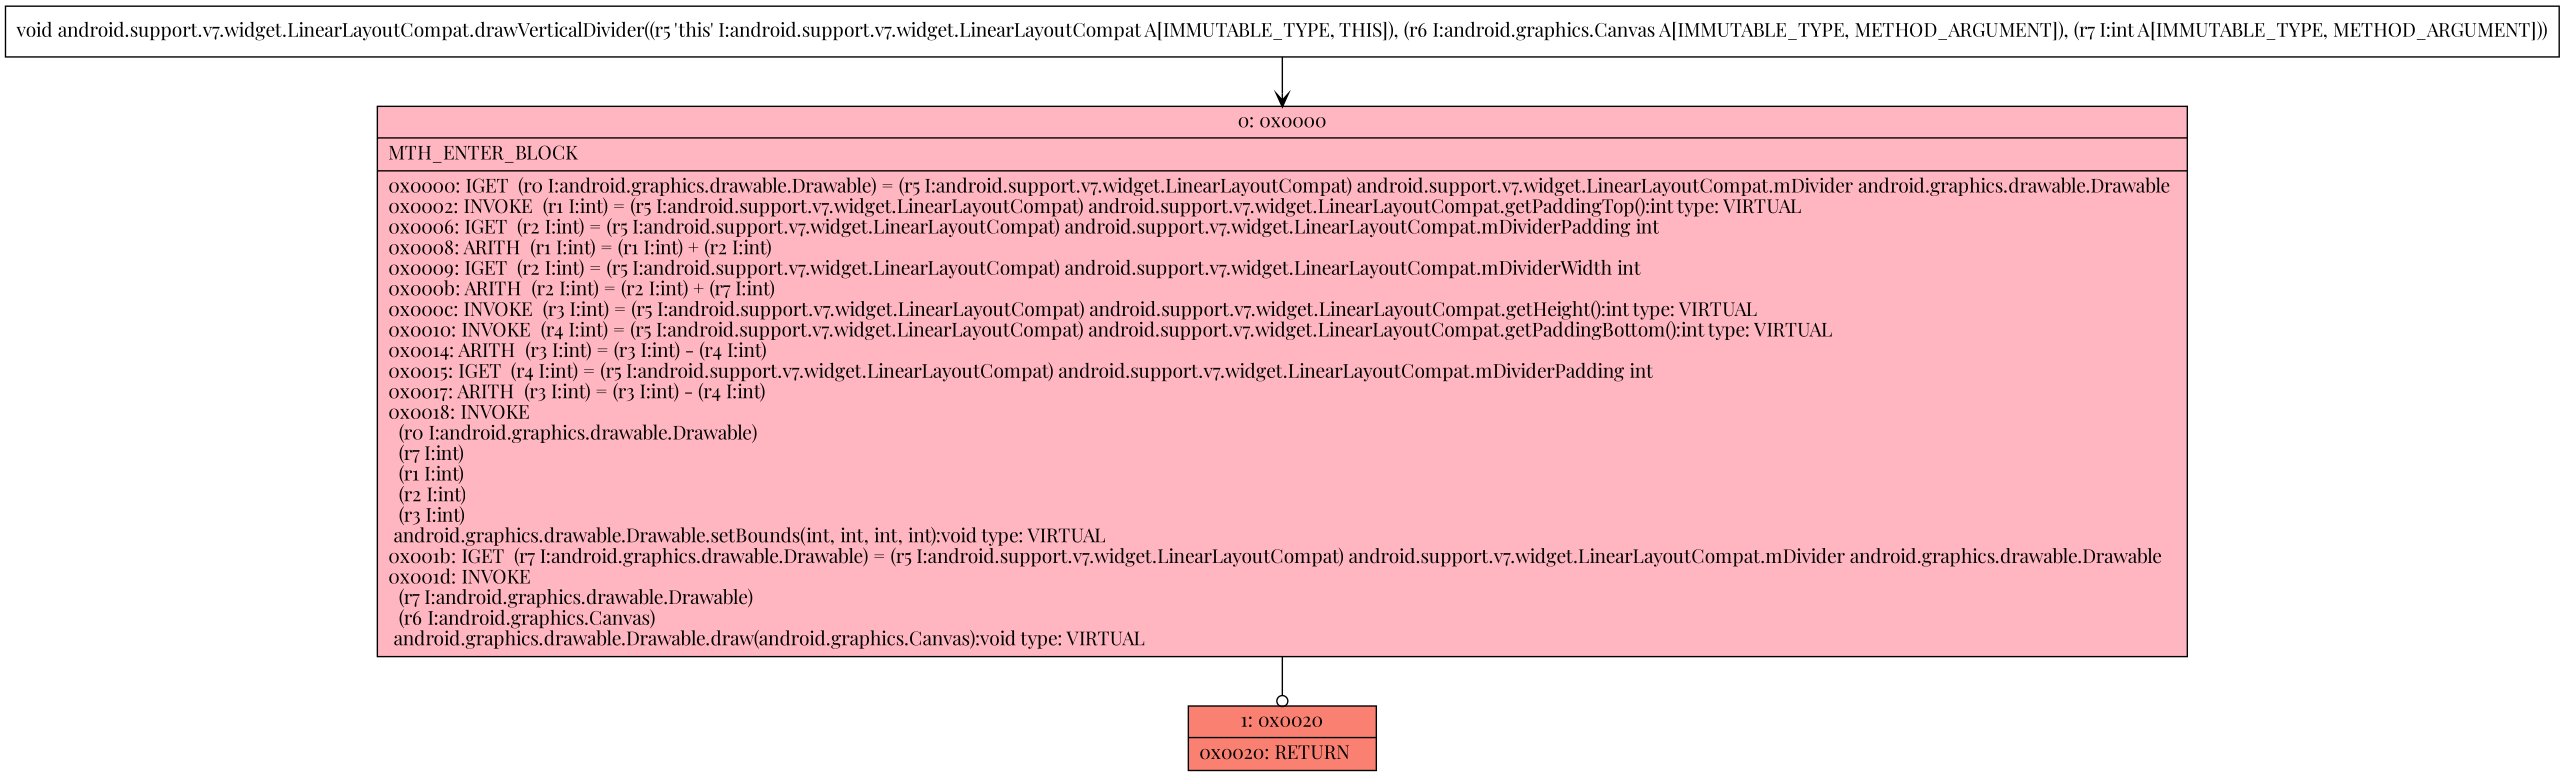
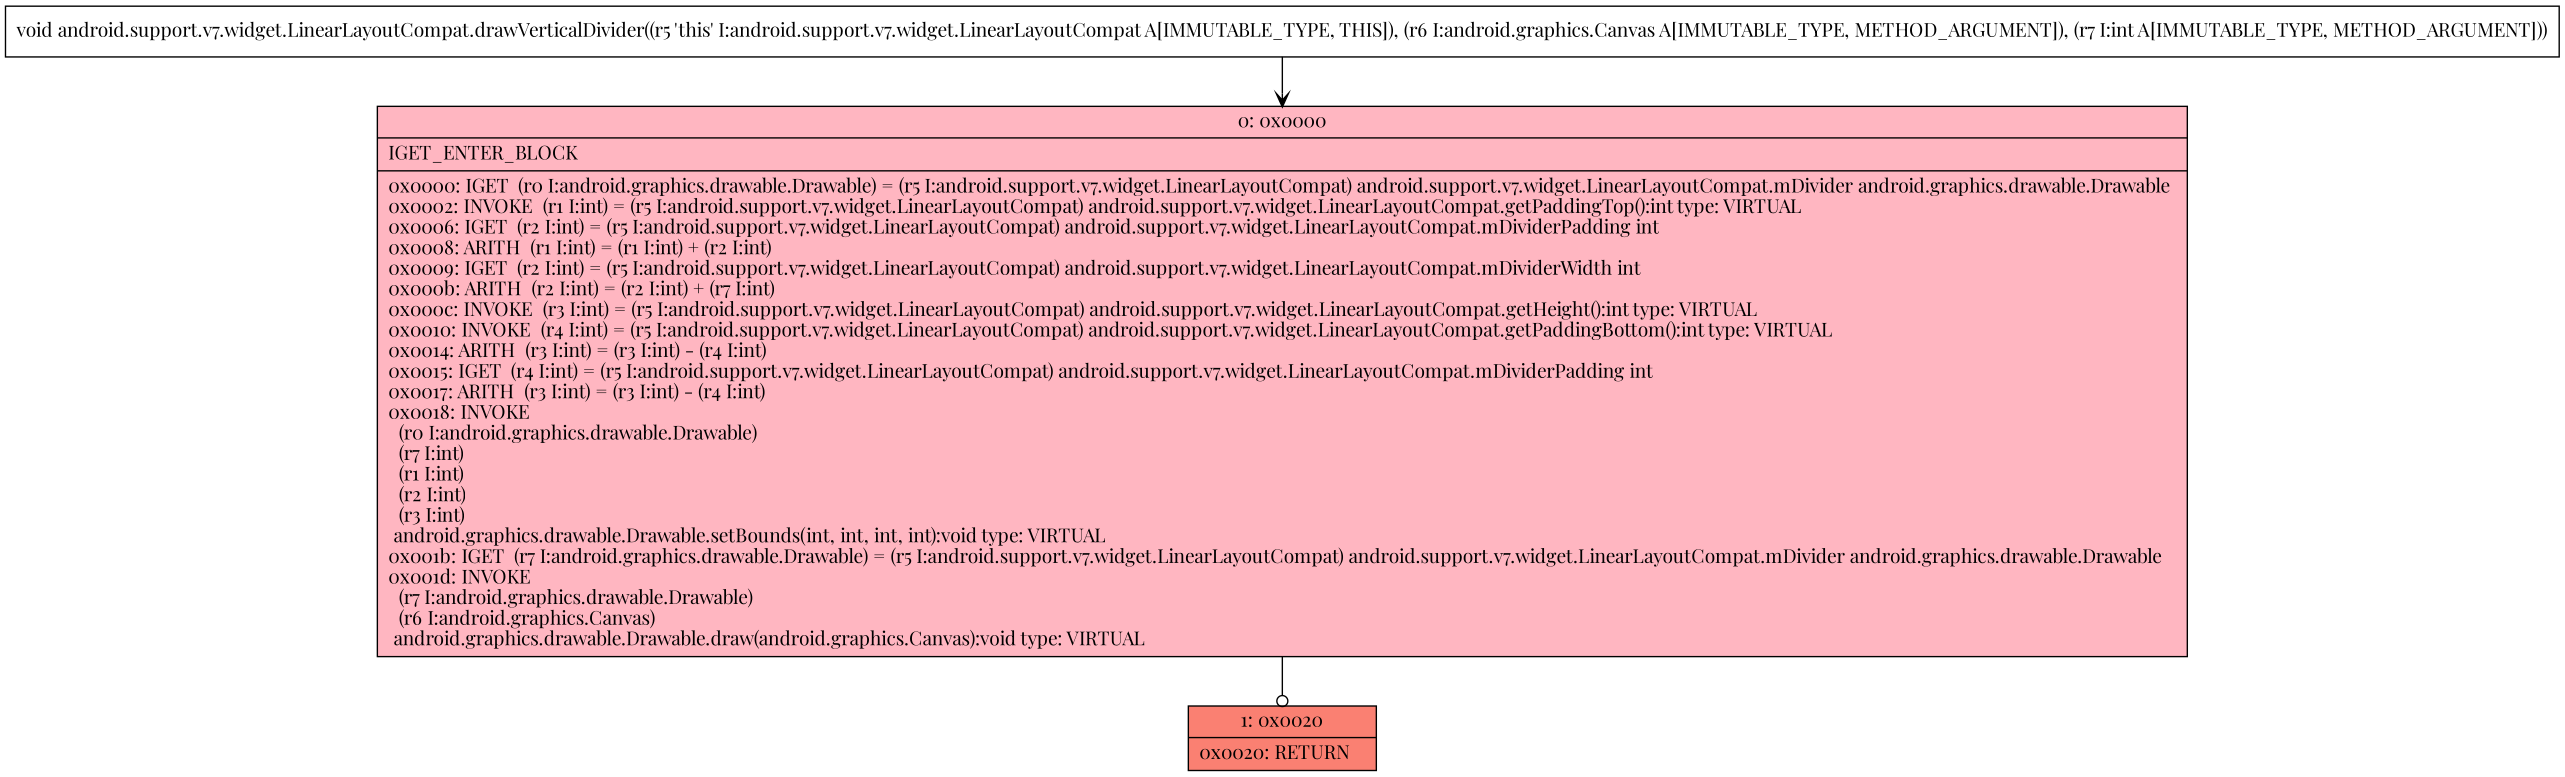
(484, 154) -> (484, 154)
